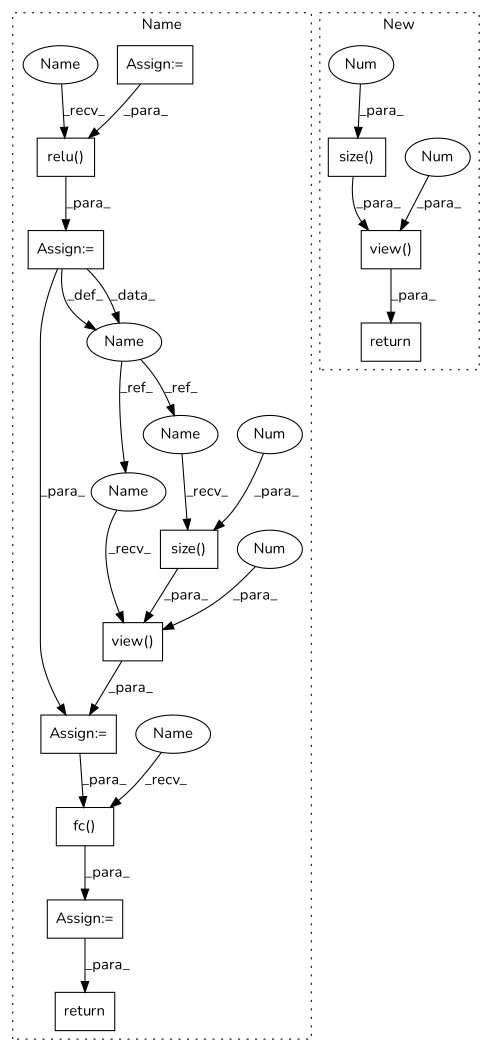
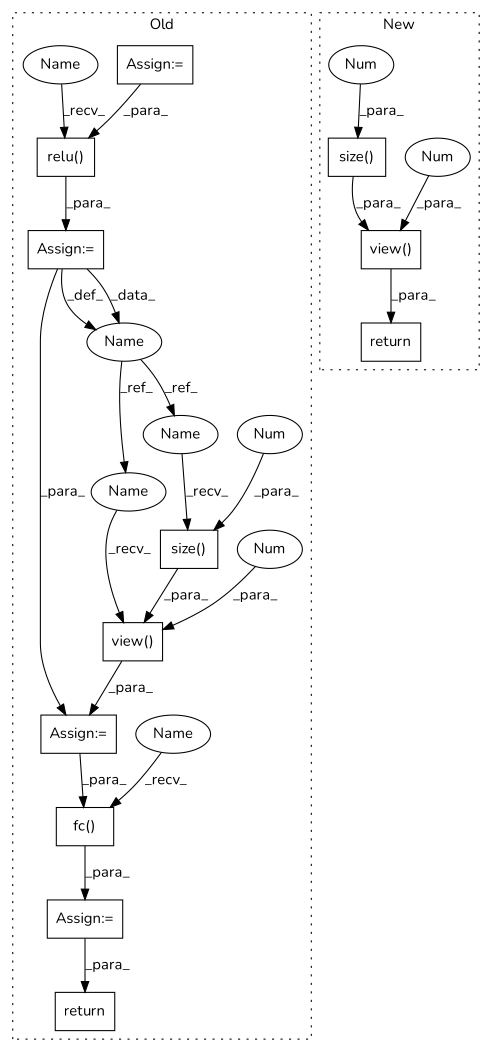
(162, 25) -> (162, 25)
